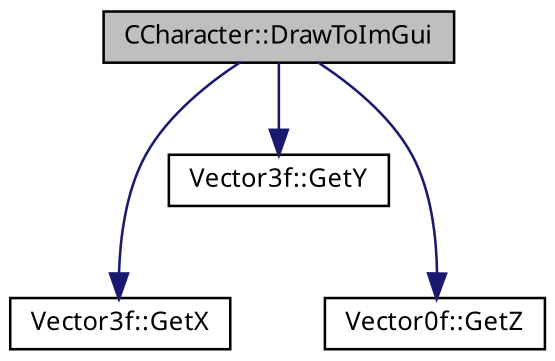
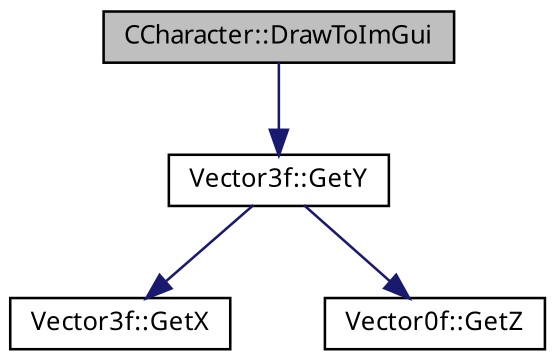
(149, 150) -> (210, 243)
(409, 150) -> (347, 243)
